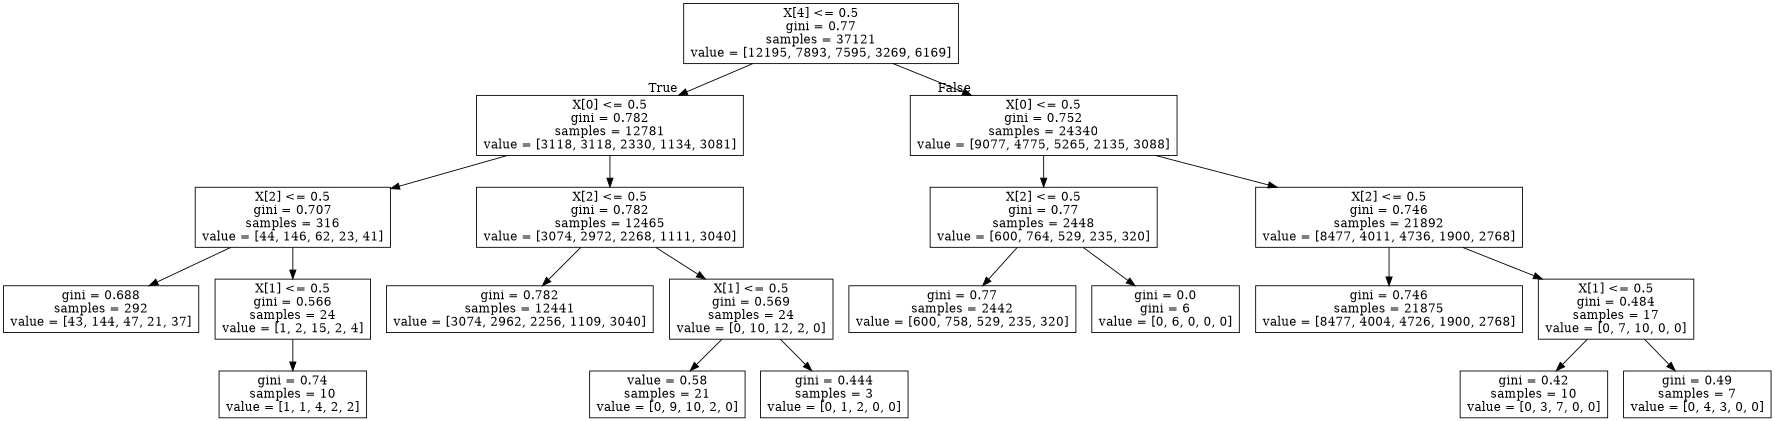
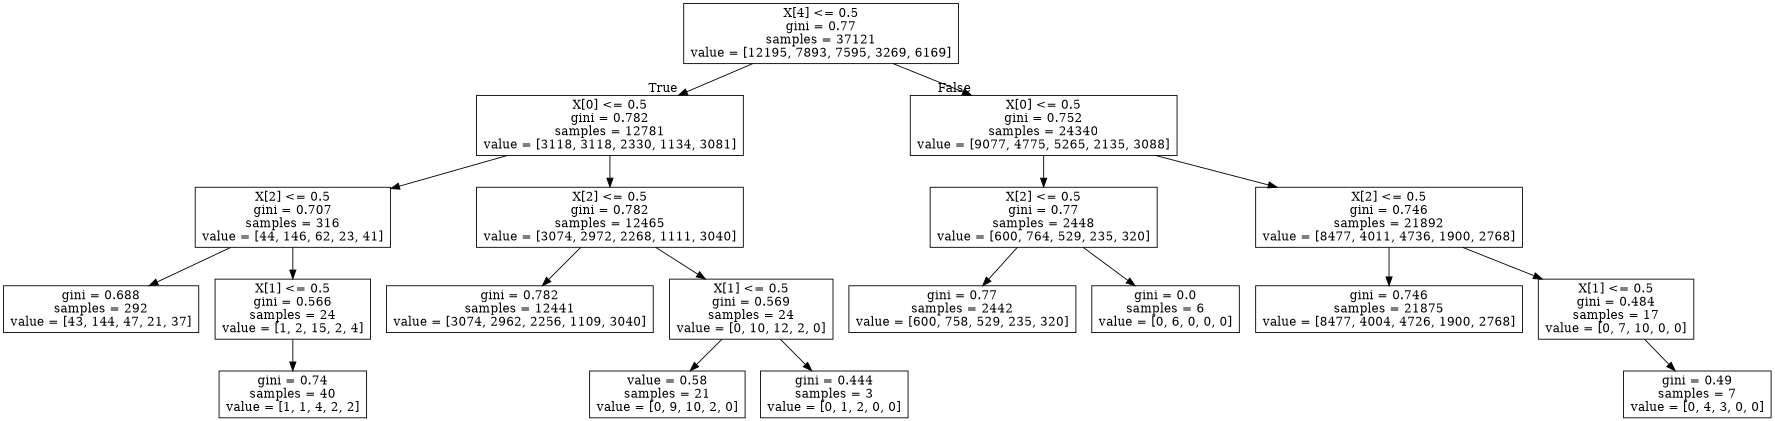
(1166, 309) -> (1166, 309)
(293, 394) -> (293, 394)
(1534, 394) -> none
